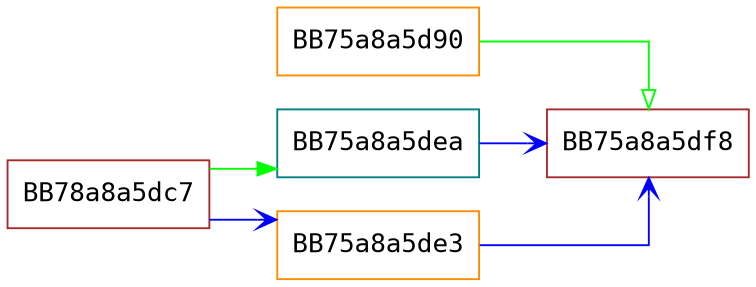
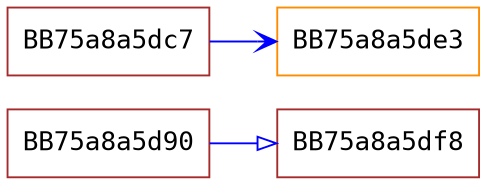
(378, 41) -> (108, 143)
(589, 41) -> (234, 143)
(378, 143) -> none
(108, 194) -> (108, 41)
(589, 245) -> none
